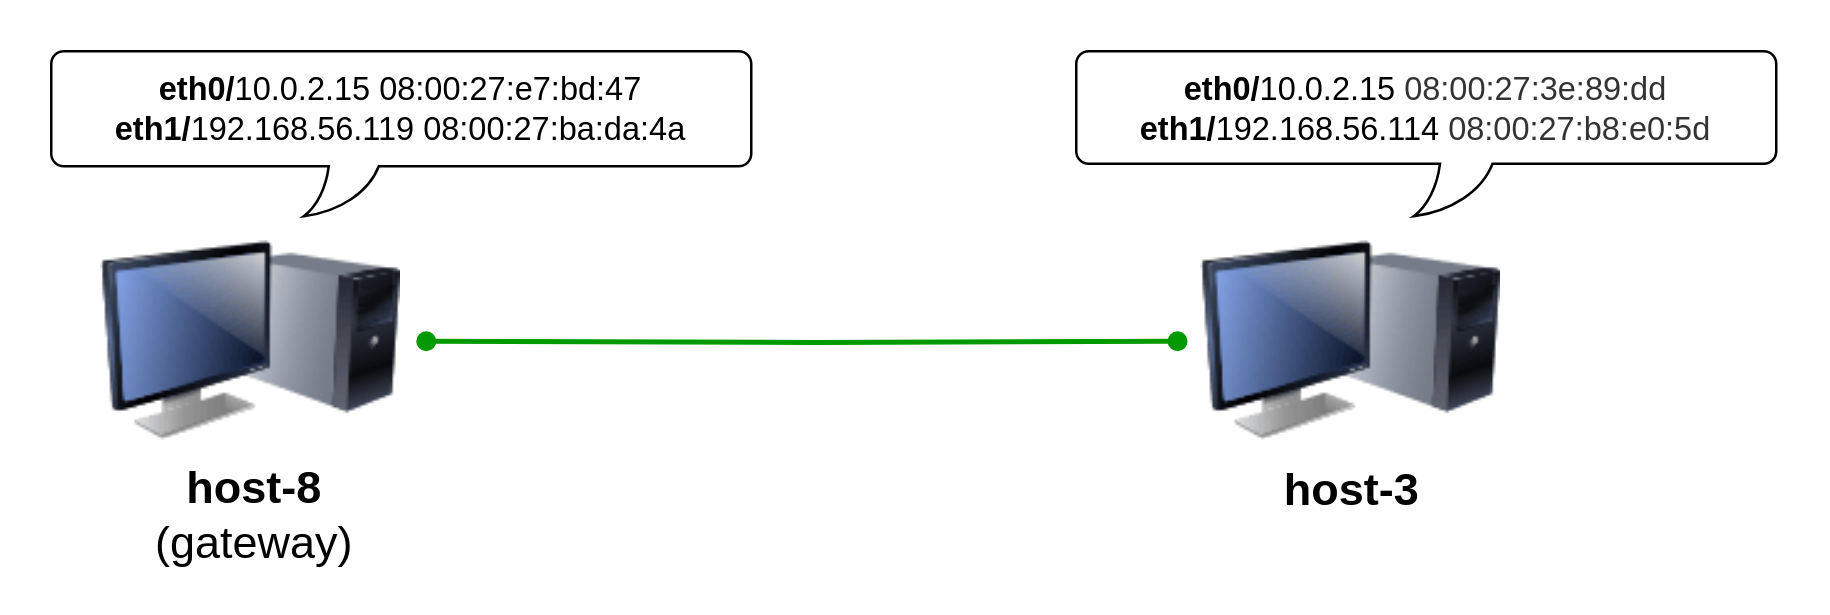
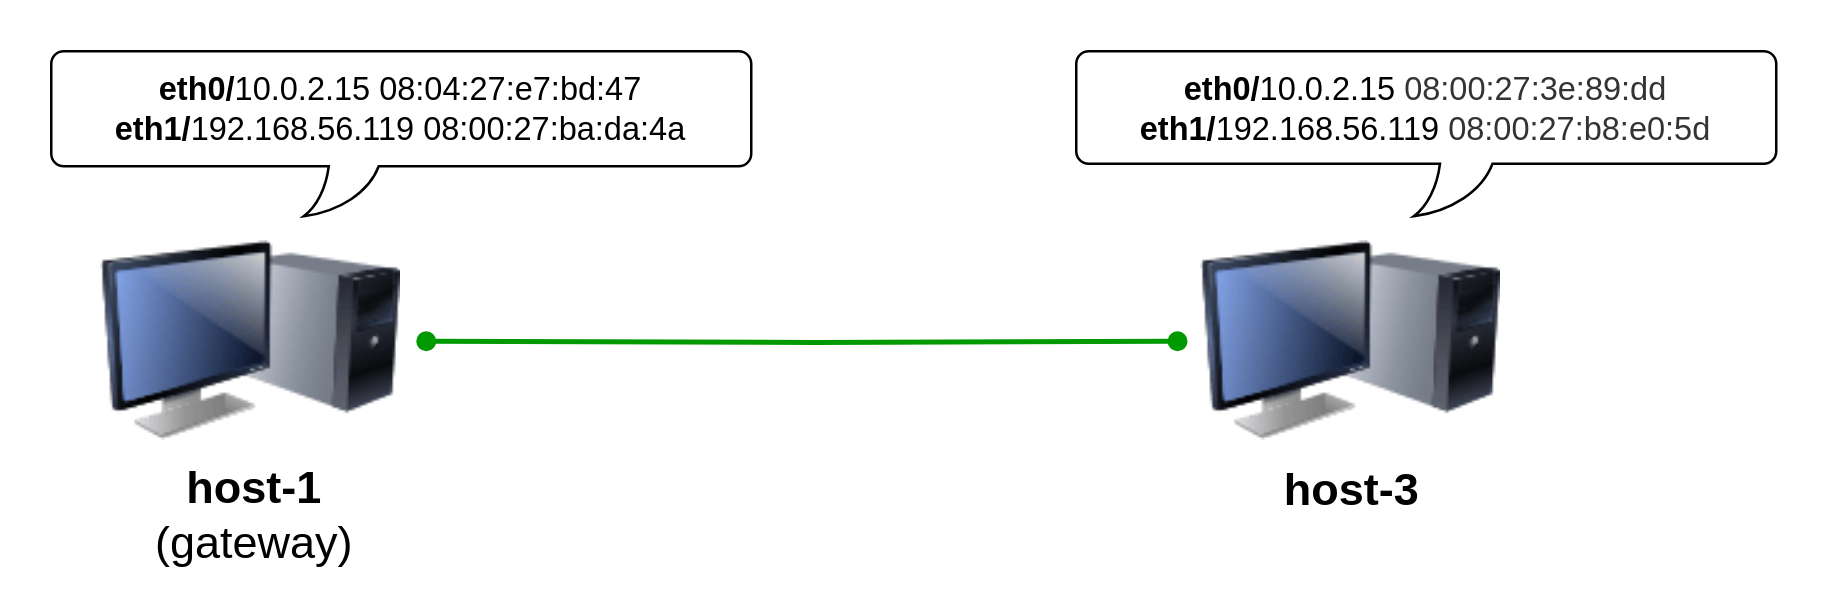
(401, 109) -> (401, 109)
(1426, 109) -> (1426, 109)
(255, 516) -> (255, 516)
